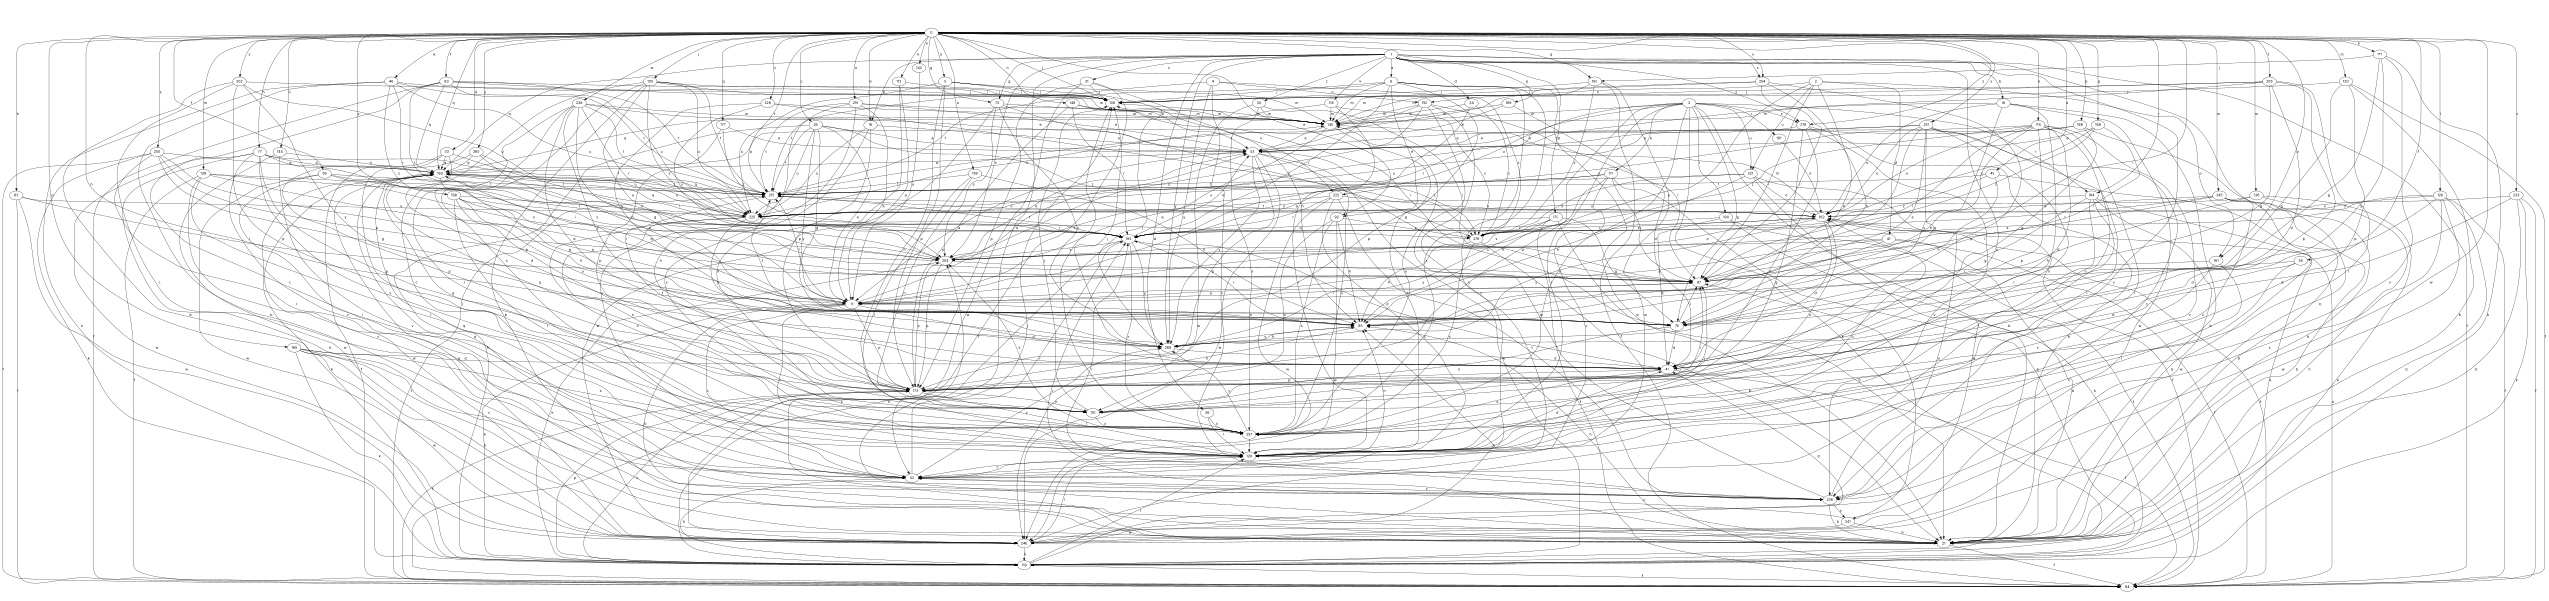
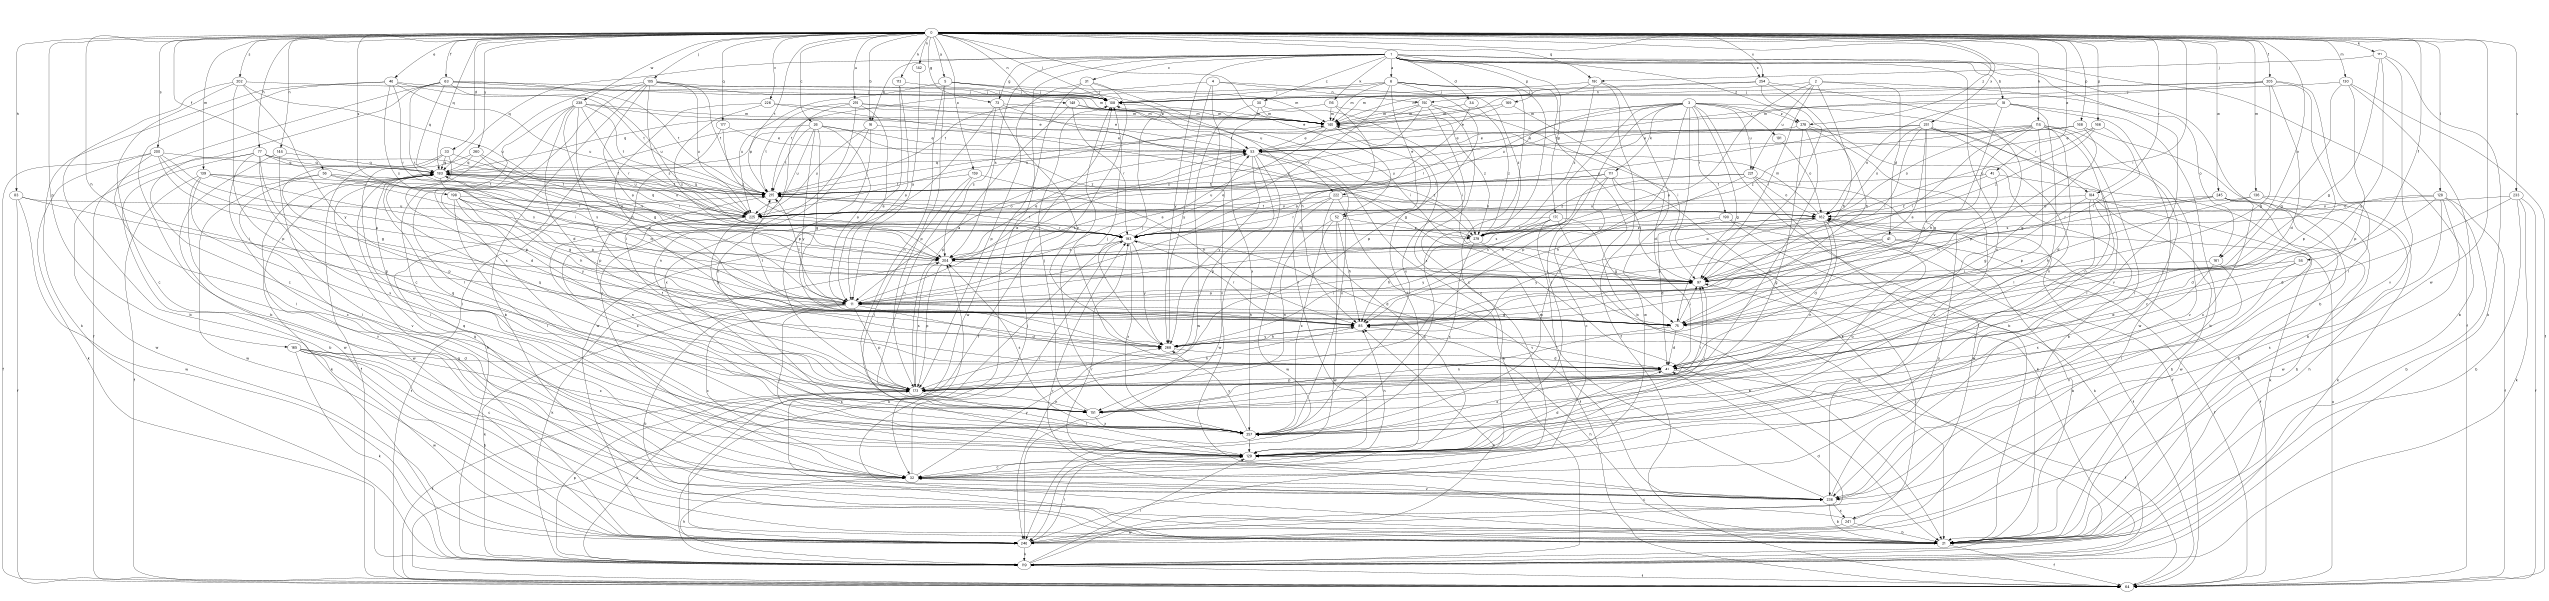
(1337, 217) -> (1337, 217)
none -> (1243, 309)
(1207, 413) -> none
